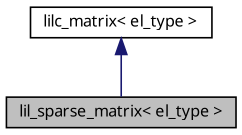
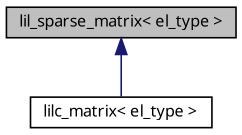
(121, 76) -> (121, 76)
